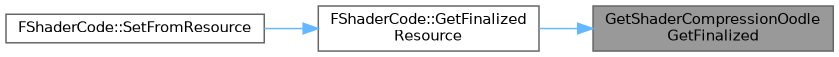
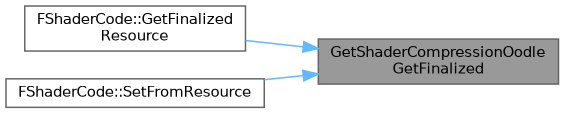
(284, 29) -> (284, 78)
